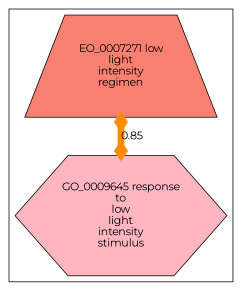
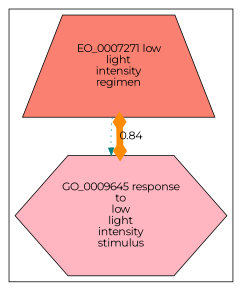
none -> (111, 133)
(132, 136) -> (131, 136)
